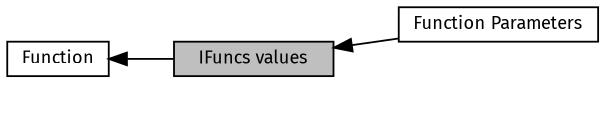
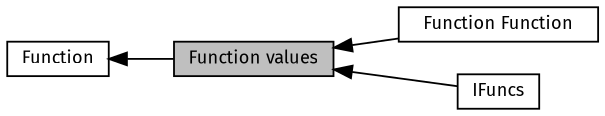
(498, 24) -> (498, 24)
(254, 59) -> (254, 59)
none -> (498, 92)
